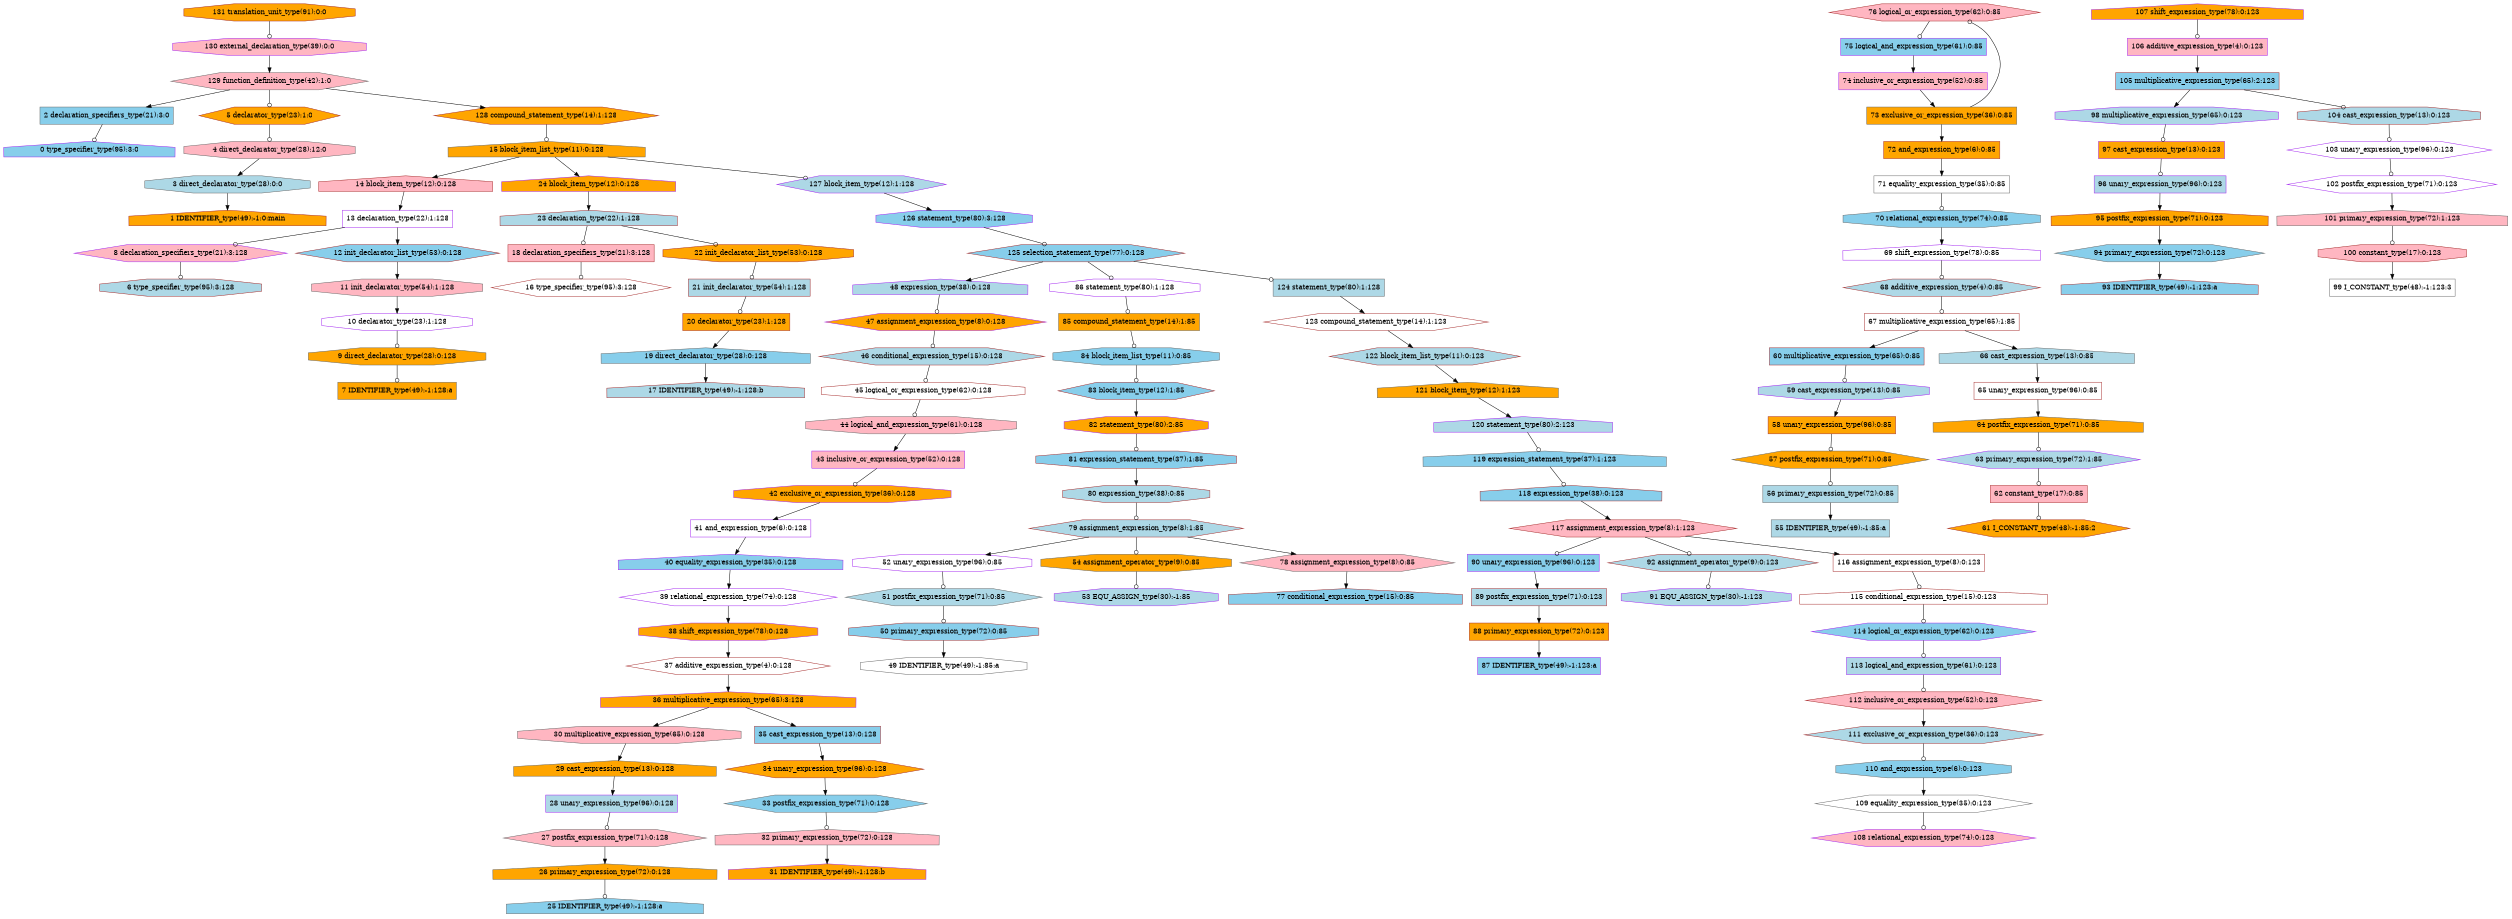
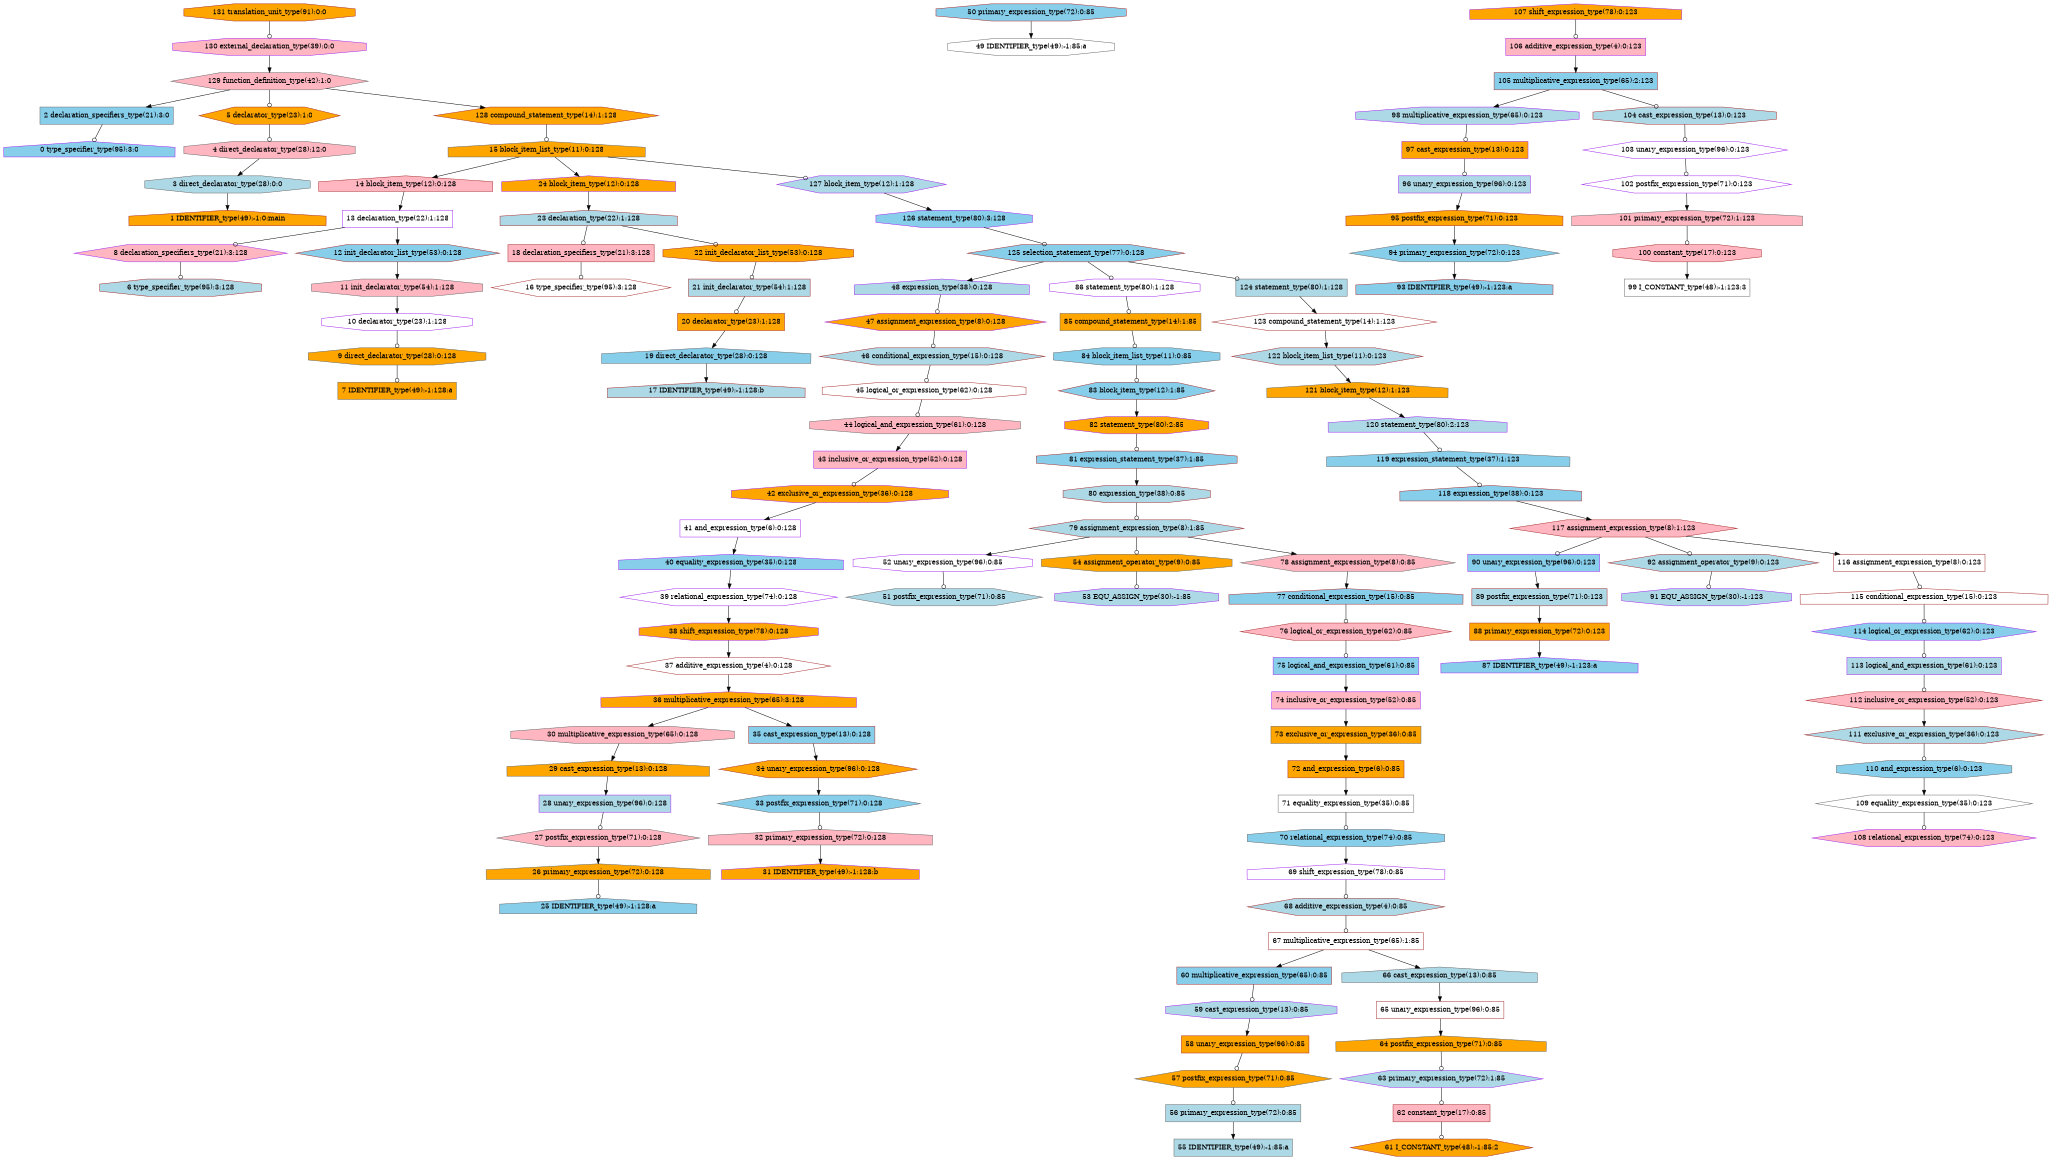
(2000, 65) -> (1346, 612)
(944, 613) -> none
(1539, 666) -> (1539, 666)
